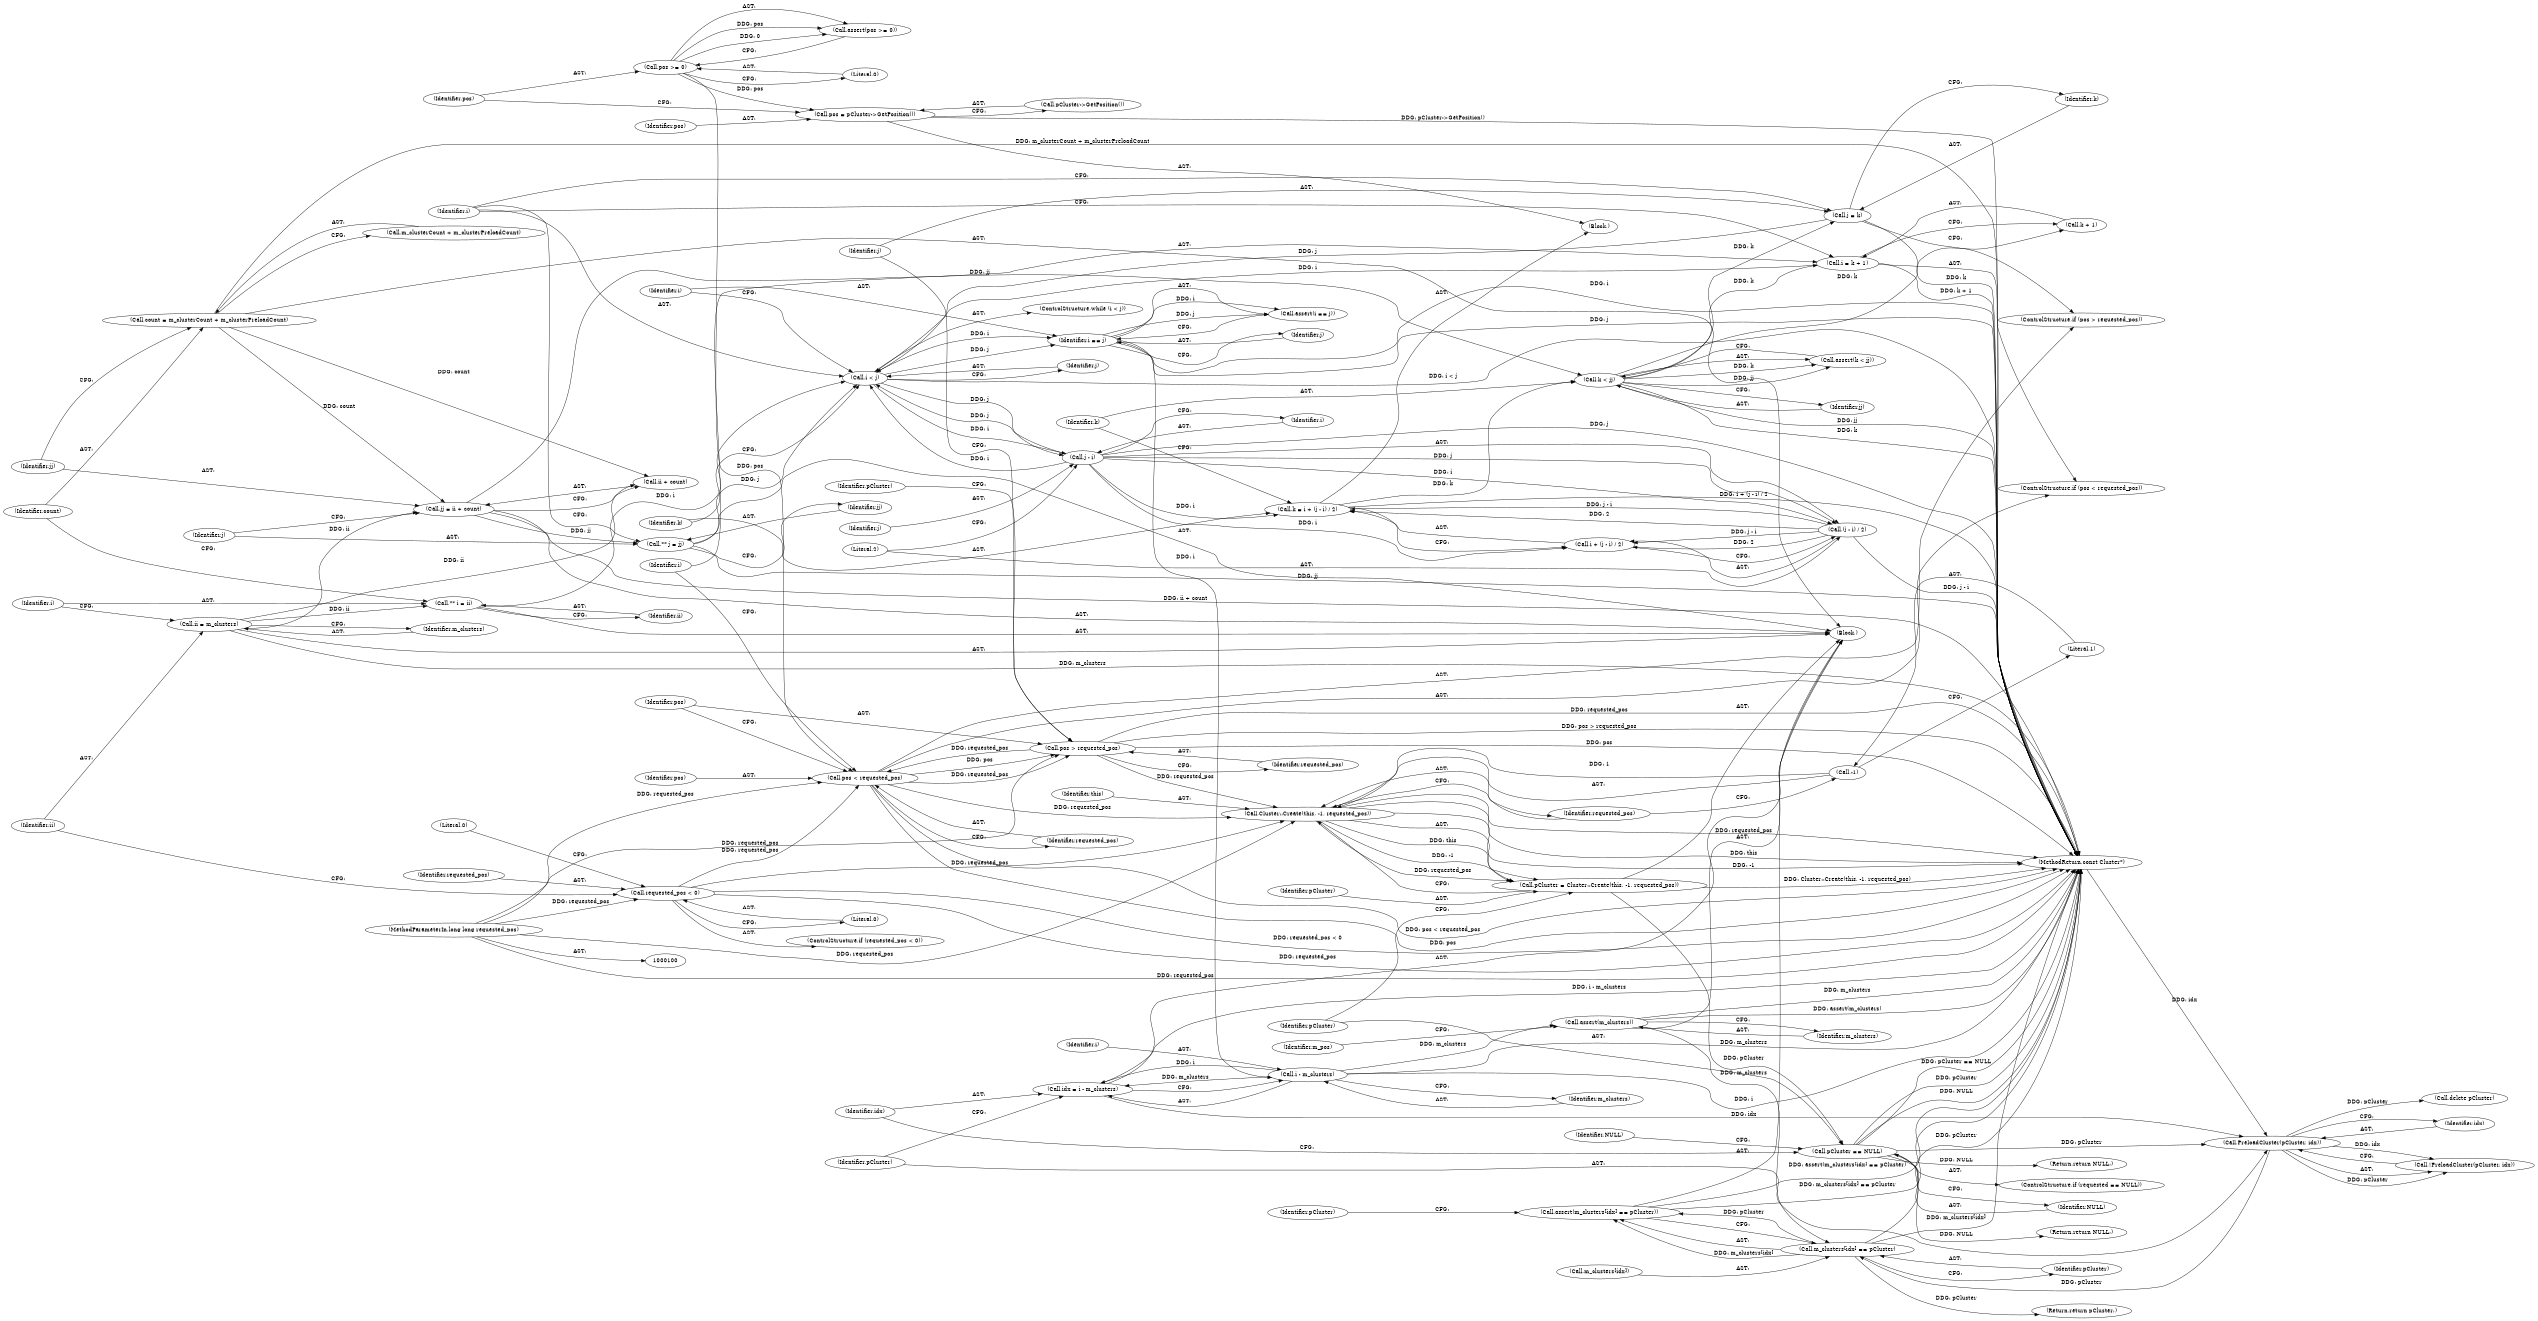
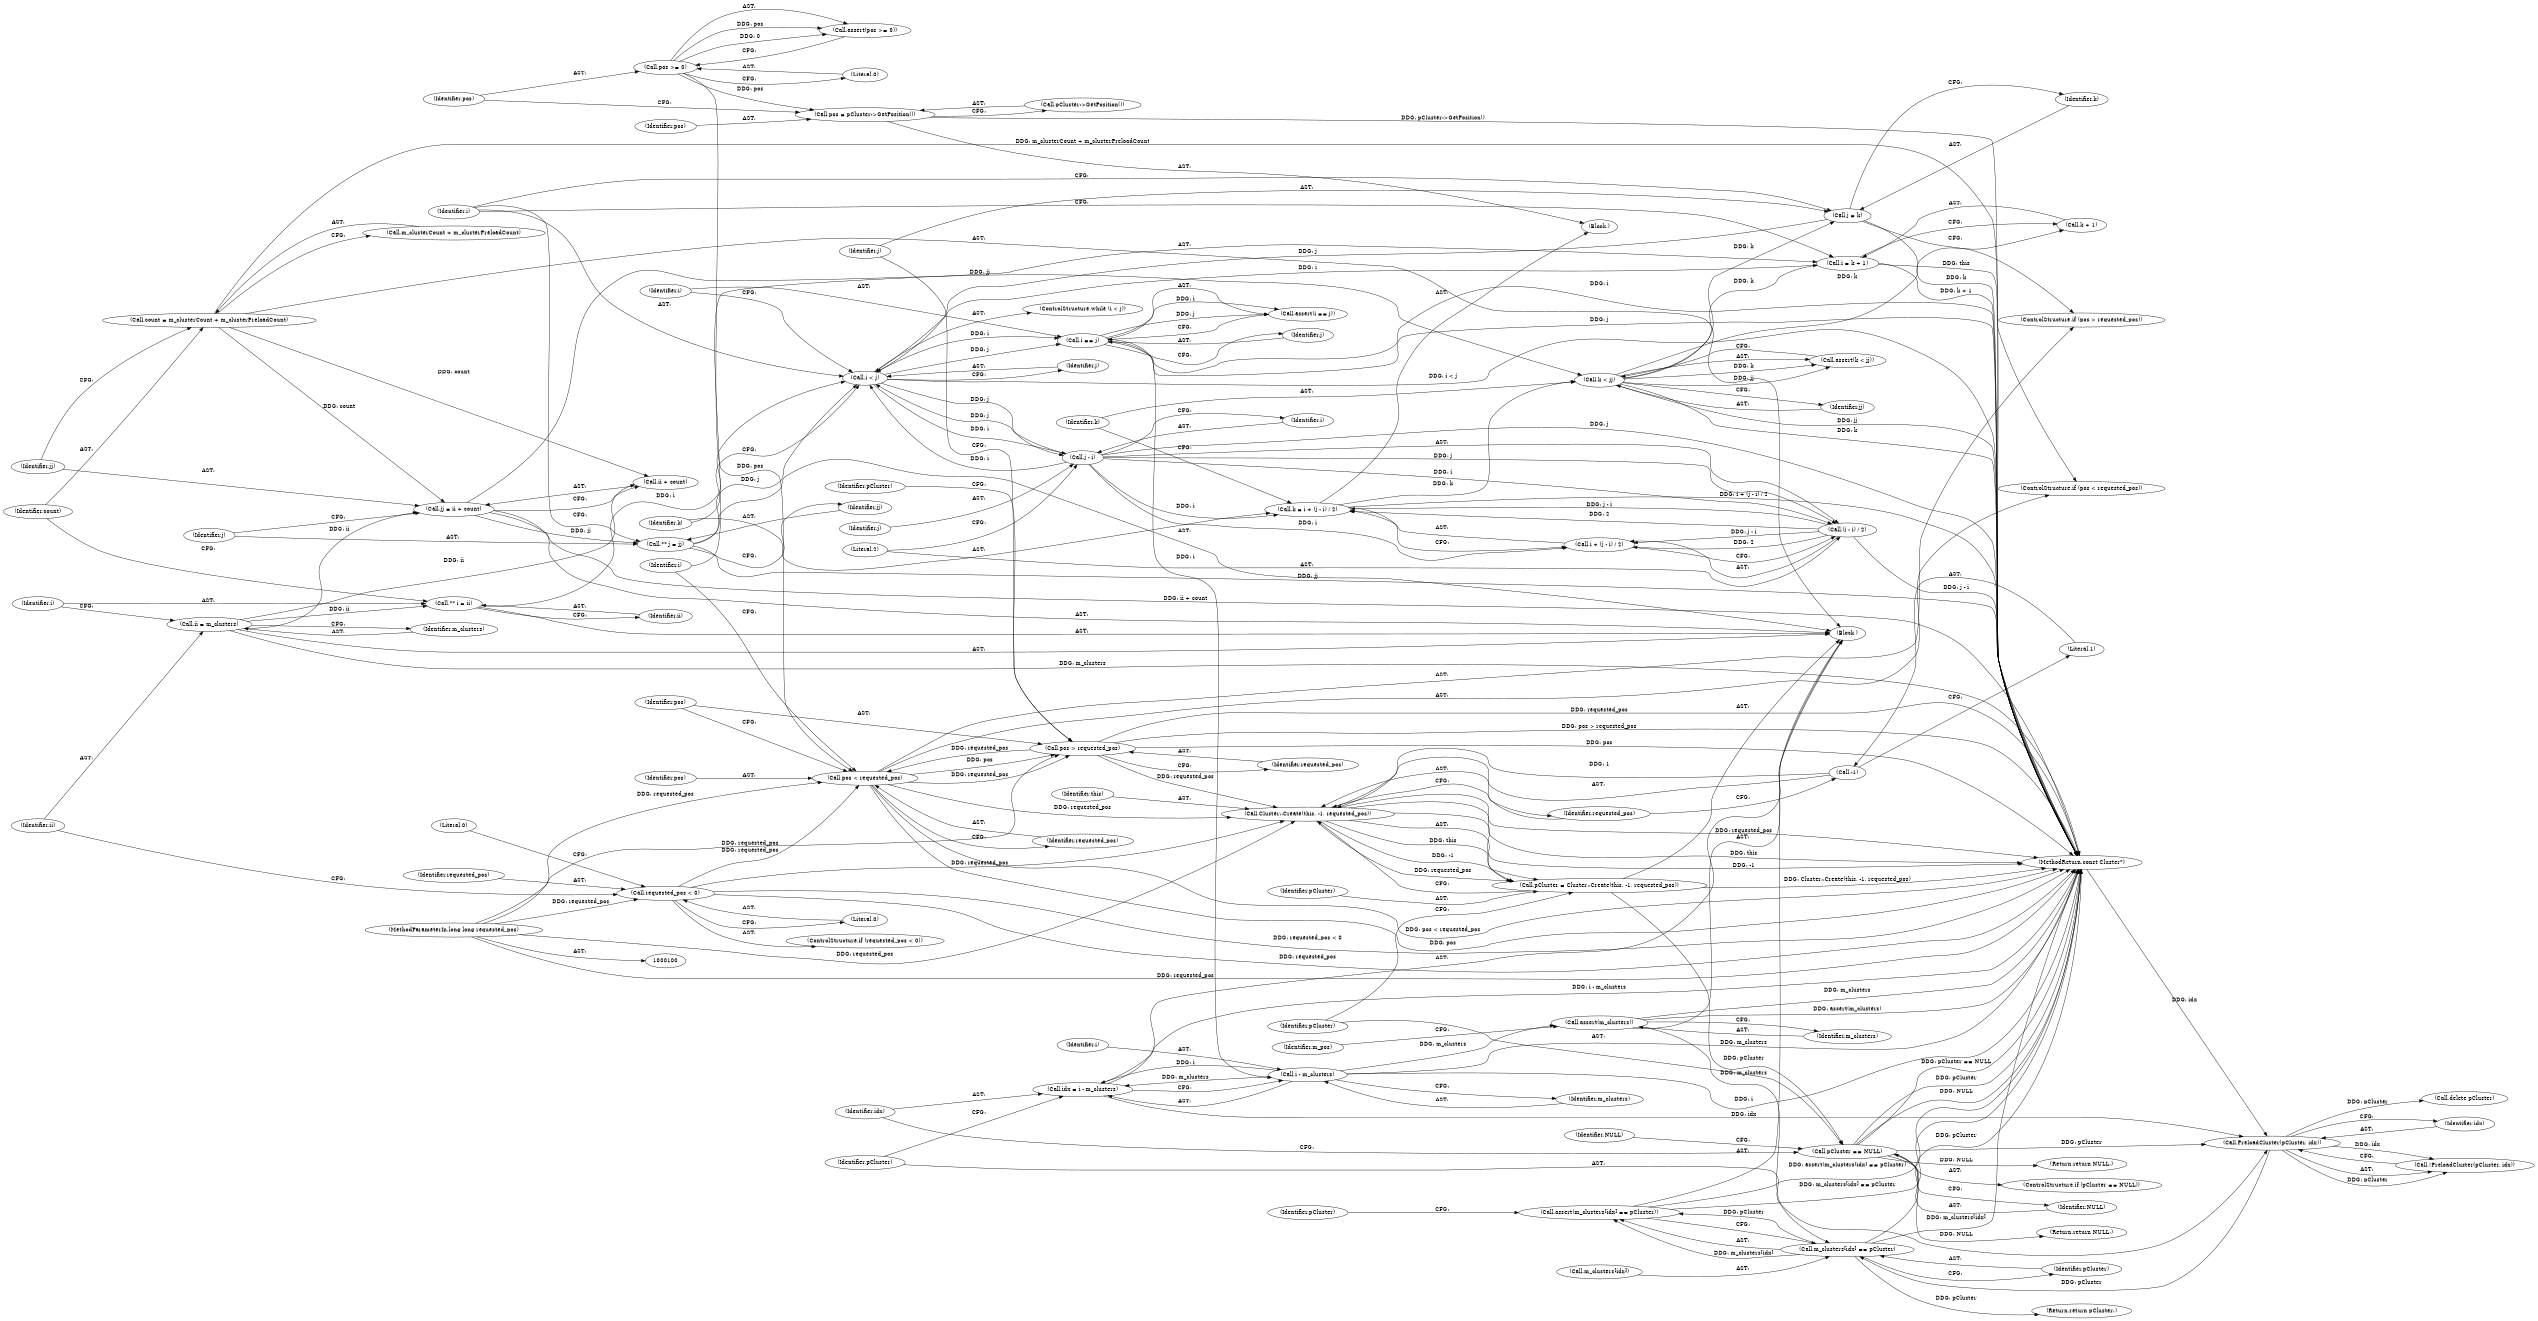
(1956, 264) -> (1956, 264)
(1083, 341) -> (1083, 341)
(2082, 1185) -> (2082, 1185)
